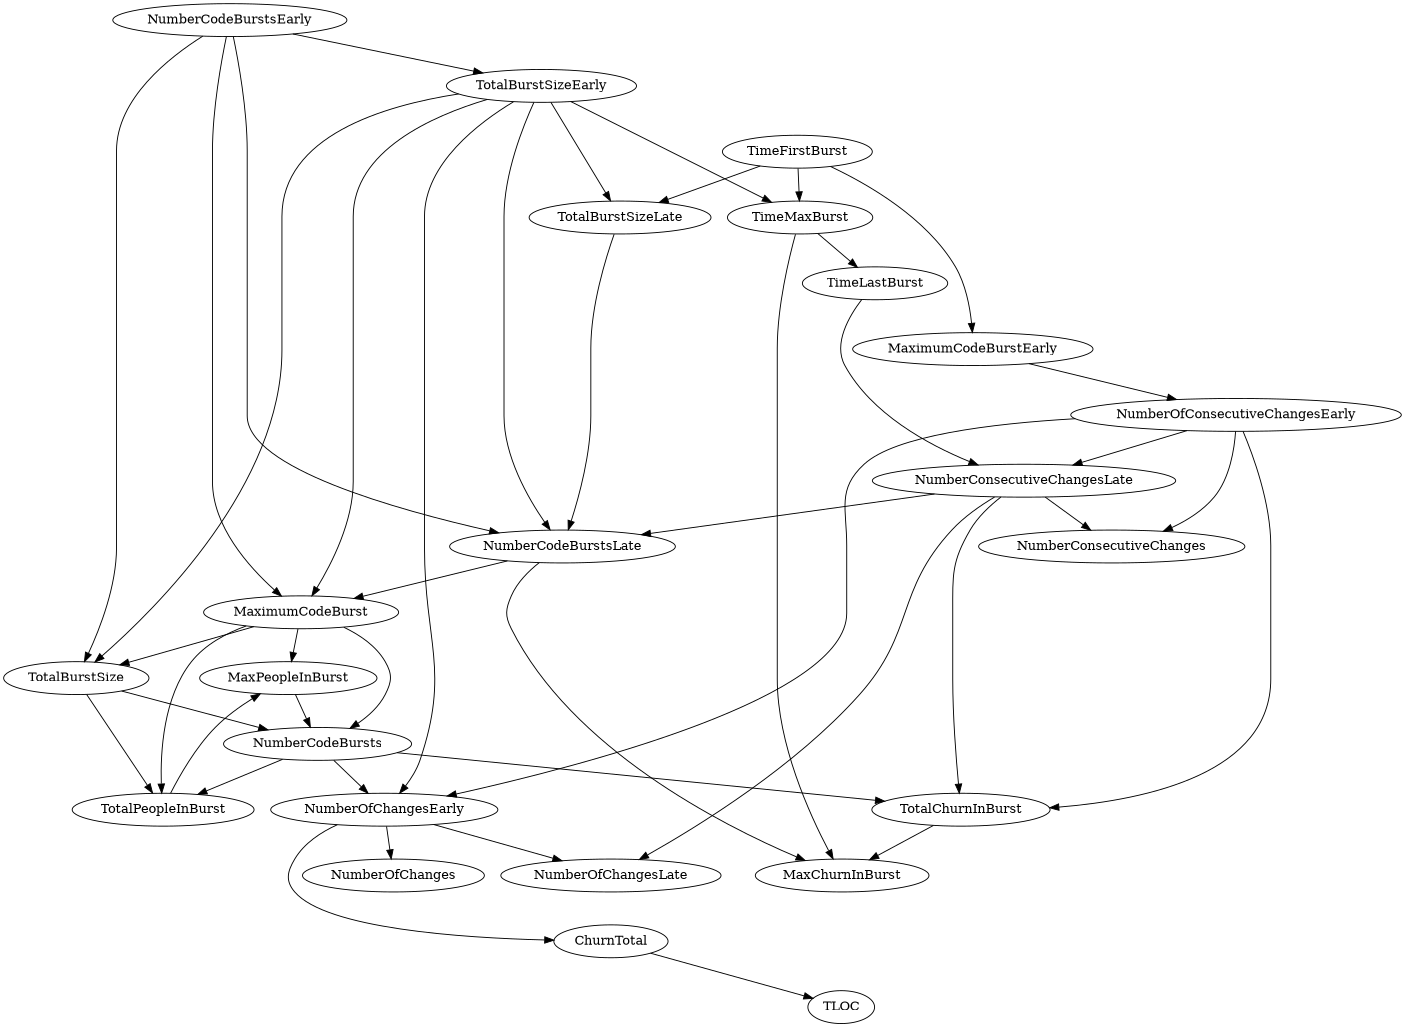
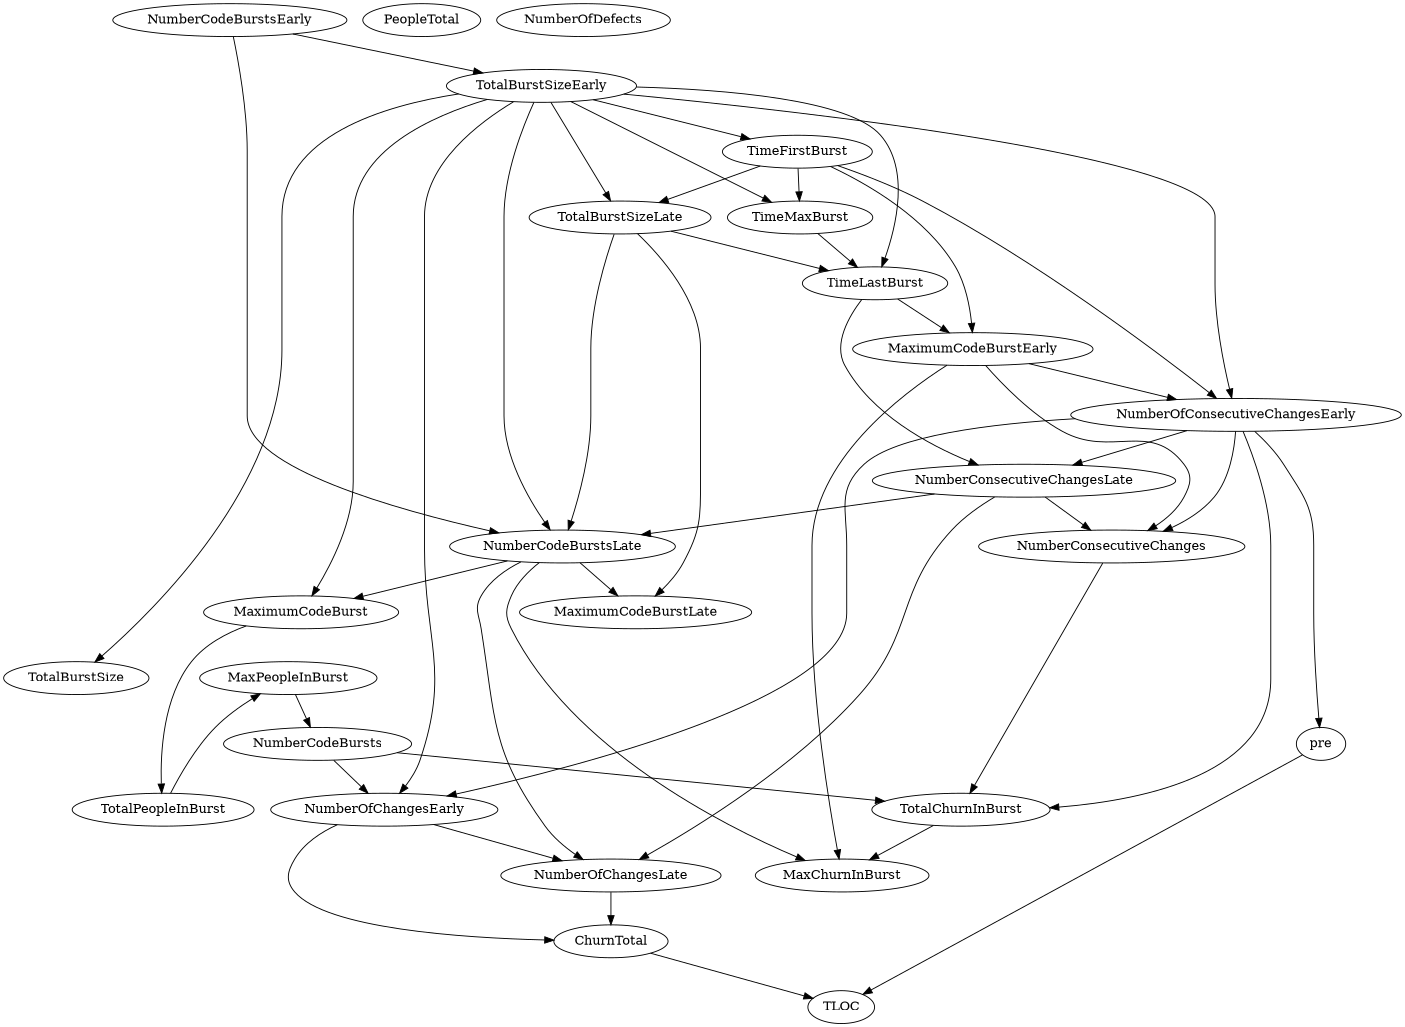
none -> (422, 20)
none -> (584, 20)
none -> (825, 108)
none -> (667, 118)
none -> (1013, 144)
none -> (745, 250)
none -> (1032, 266)
none -> (919, 313)
(212, 323) -> none
(117, 330) -> none
none -> (1113, 442)
(777, 546) -> (812, 581)
none -> (636, 612)
(953, 633) -> (1039, 674)
(296, 641) -> none
(191, 645) -> none
(389, 671) -> none
(190, 709) -> none
none -> (493, 710)
(117, 740) -> none
none -> (1321, 744)
(244, 775) -> none
(393, 876) -> none
none -> (611, 904)
